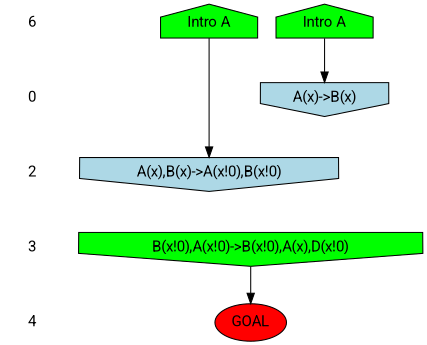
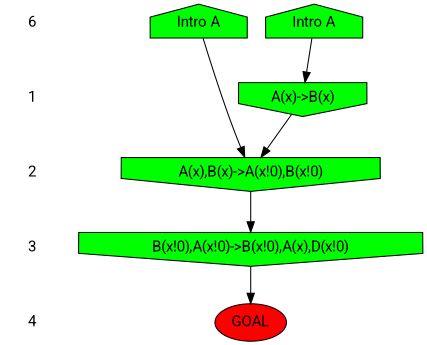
(32, 98) -> (32, 98)
(325, 98) -> (303, 98)
none -> (279, 132)
(209, 173) -> (251, 173)
none -> (251, 207)
